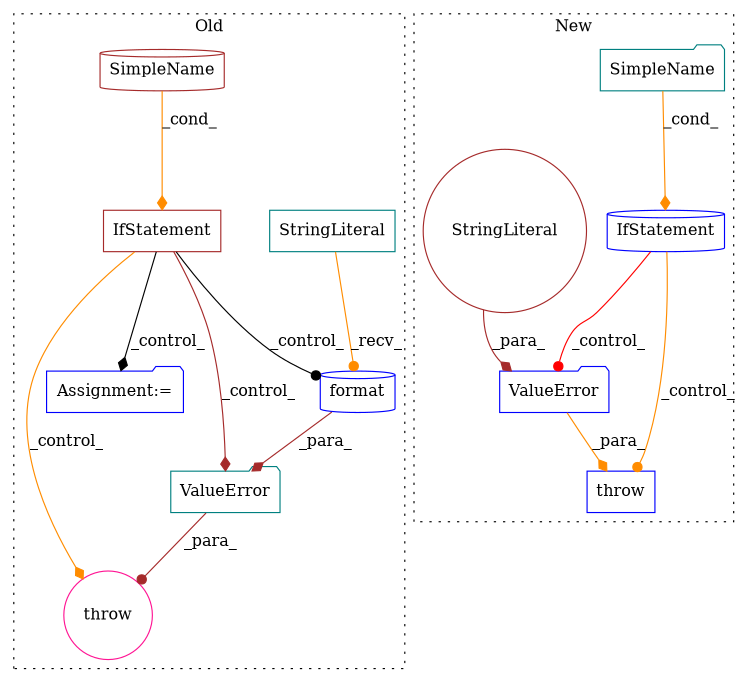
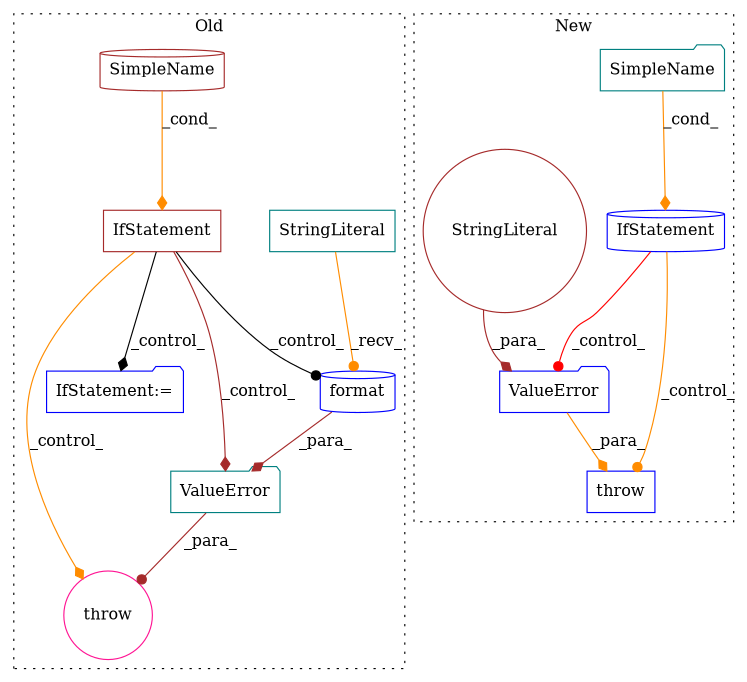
(115, 392) -> (115, 392)
